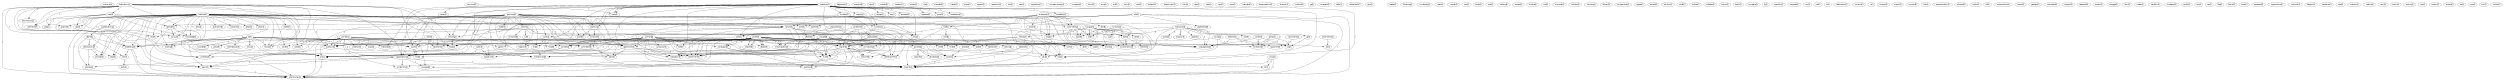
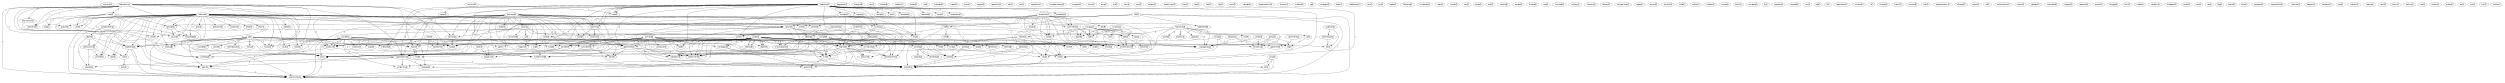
none -> (1381, 5)
none -> (1330, 27)
(964, 52) -> (943, 49)
